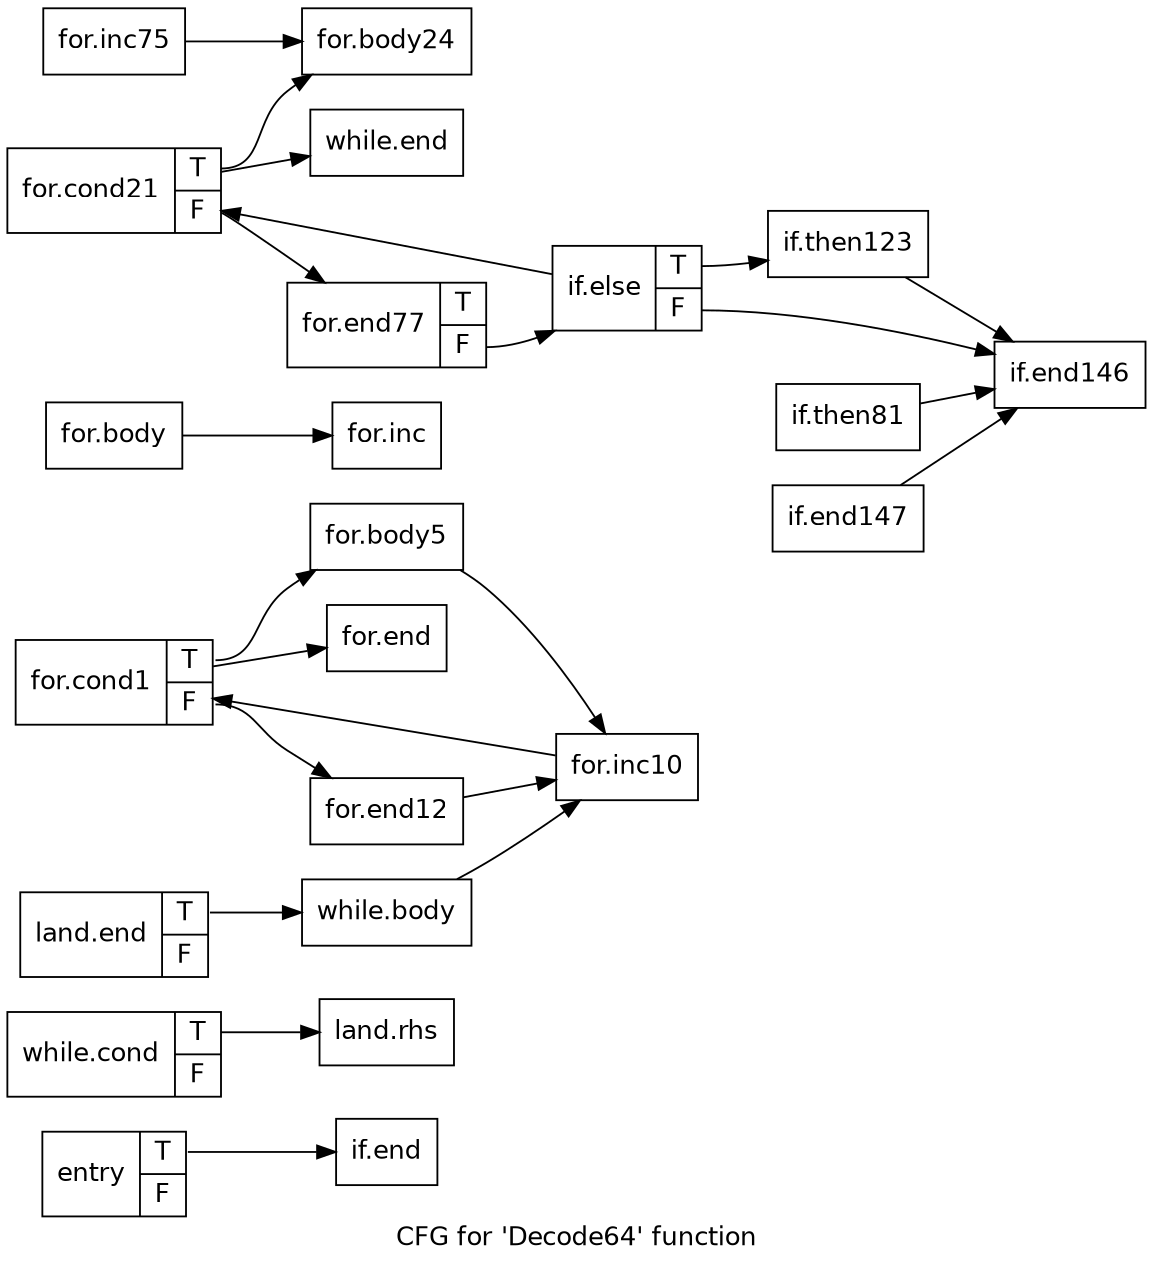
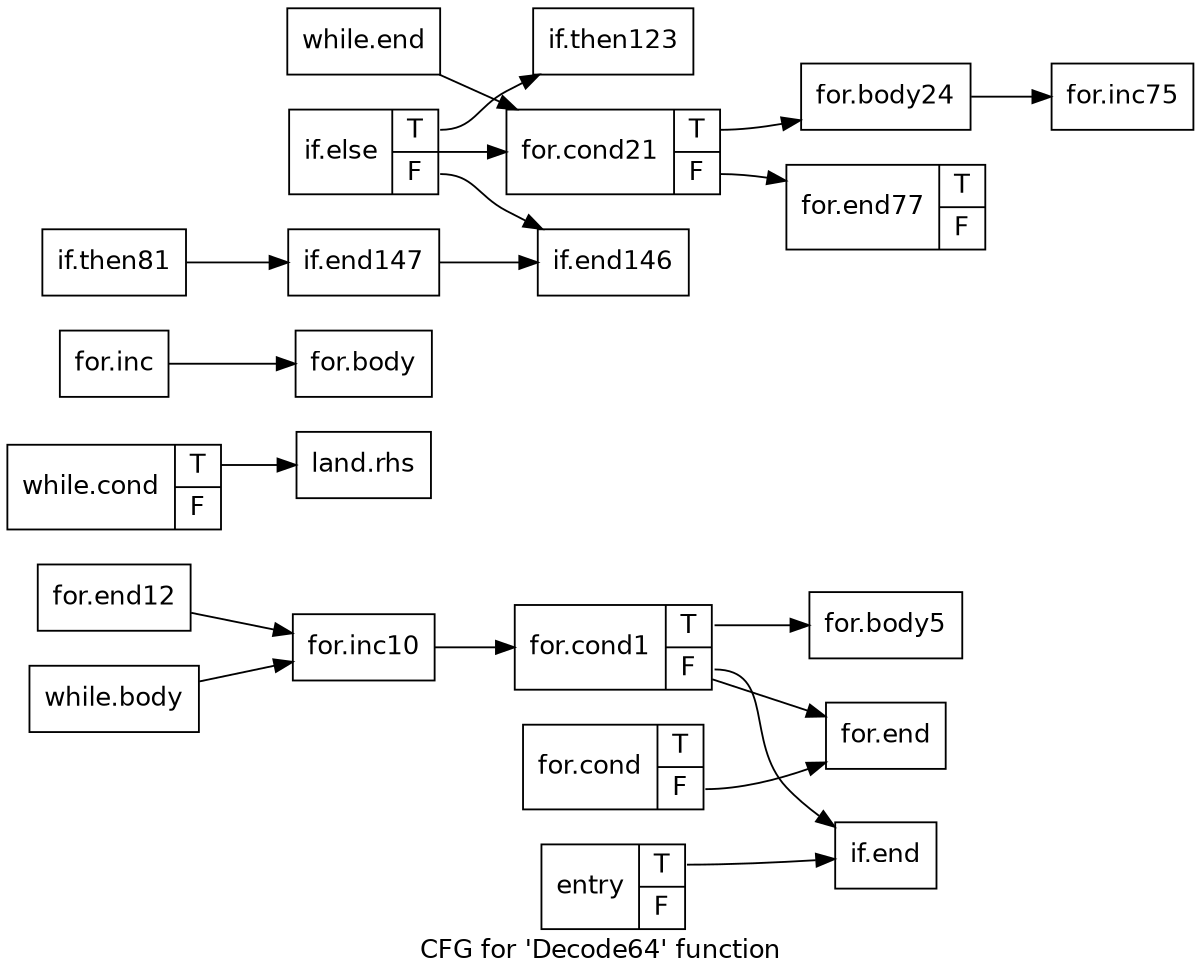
(234, 41) -> (1002, 97)
(256, 166) -> (470, 88)
(951, 305) -> none
(512, 344) -> none
(948, 398) -> (228, 262)
(248, 436) -> (223, 364)
(535, 637) -> none
(266, 733) -> (764, 740)
none -> (613, 767)
(114, 935) -> none
